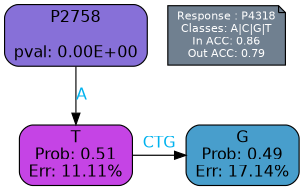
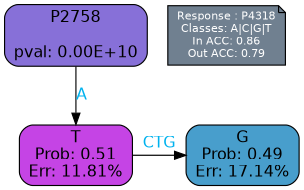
(76, 35) -> (76, 35)
(76, 155) -> (76, 155)
